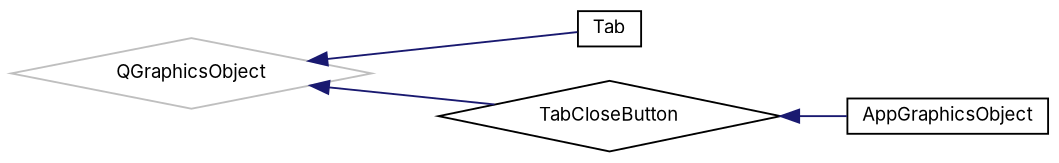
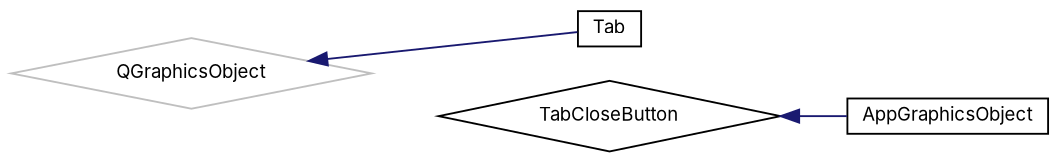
(412, 96) -> none
